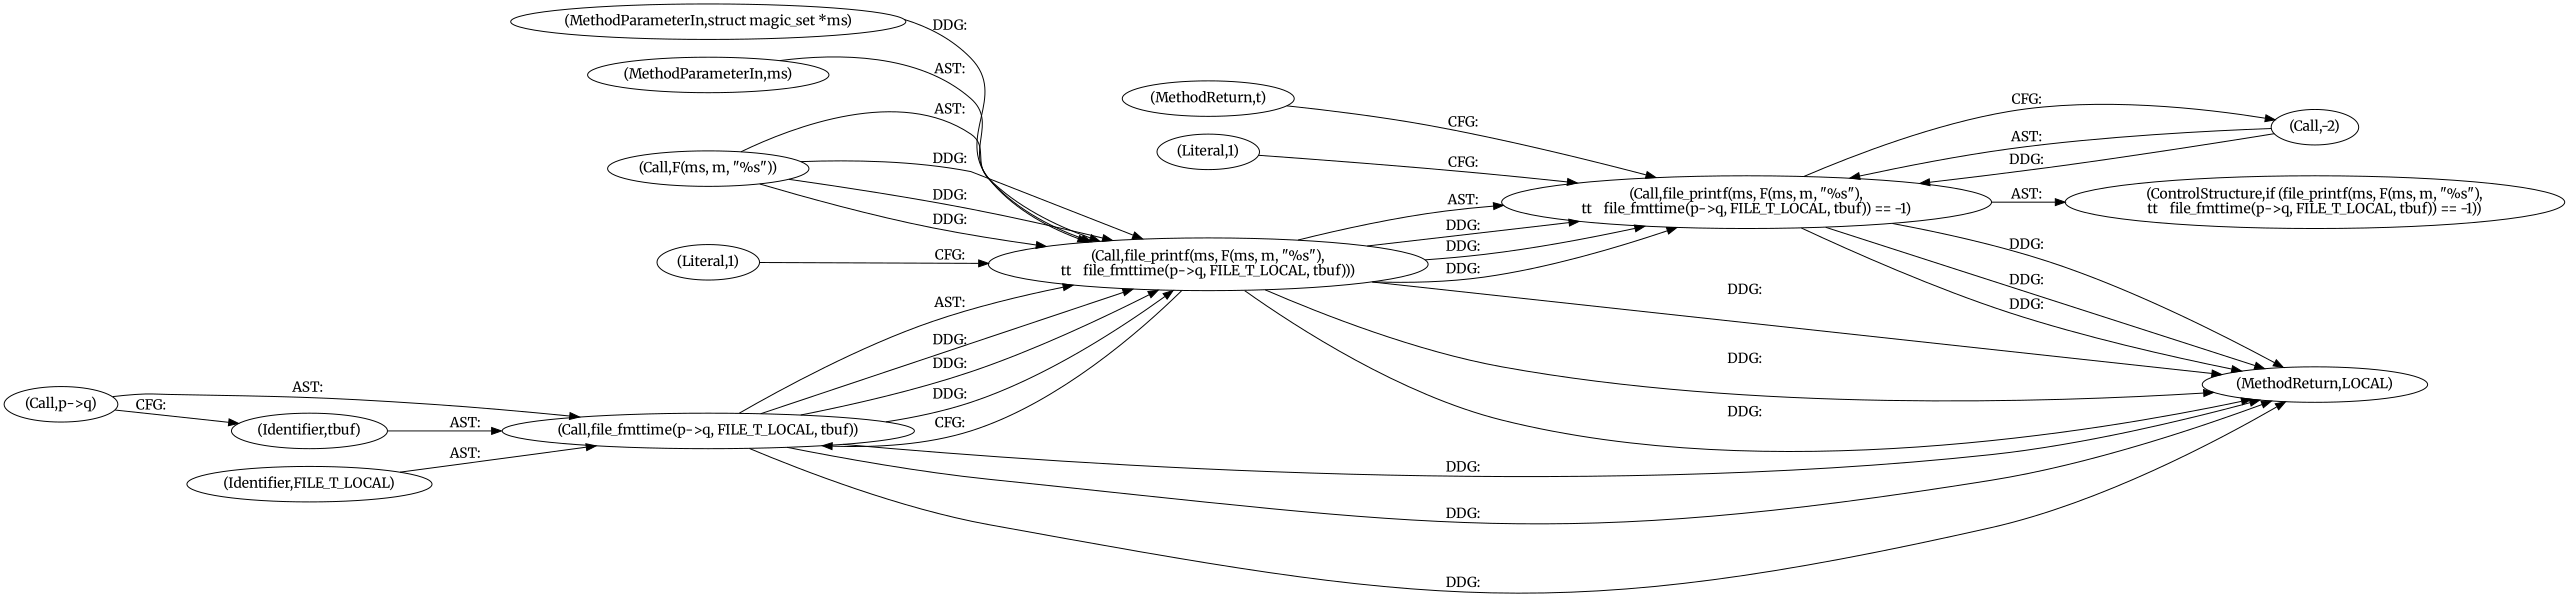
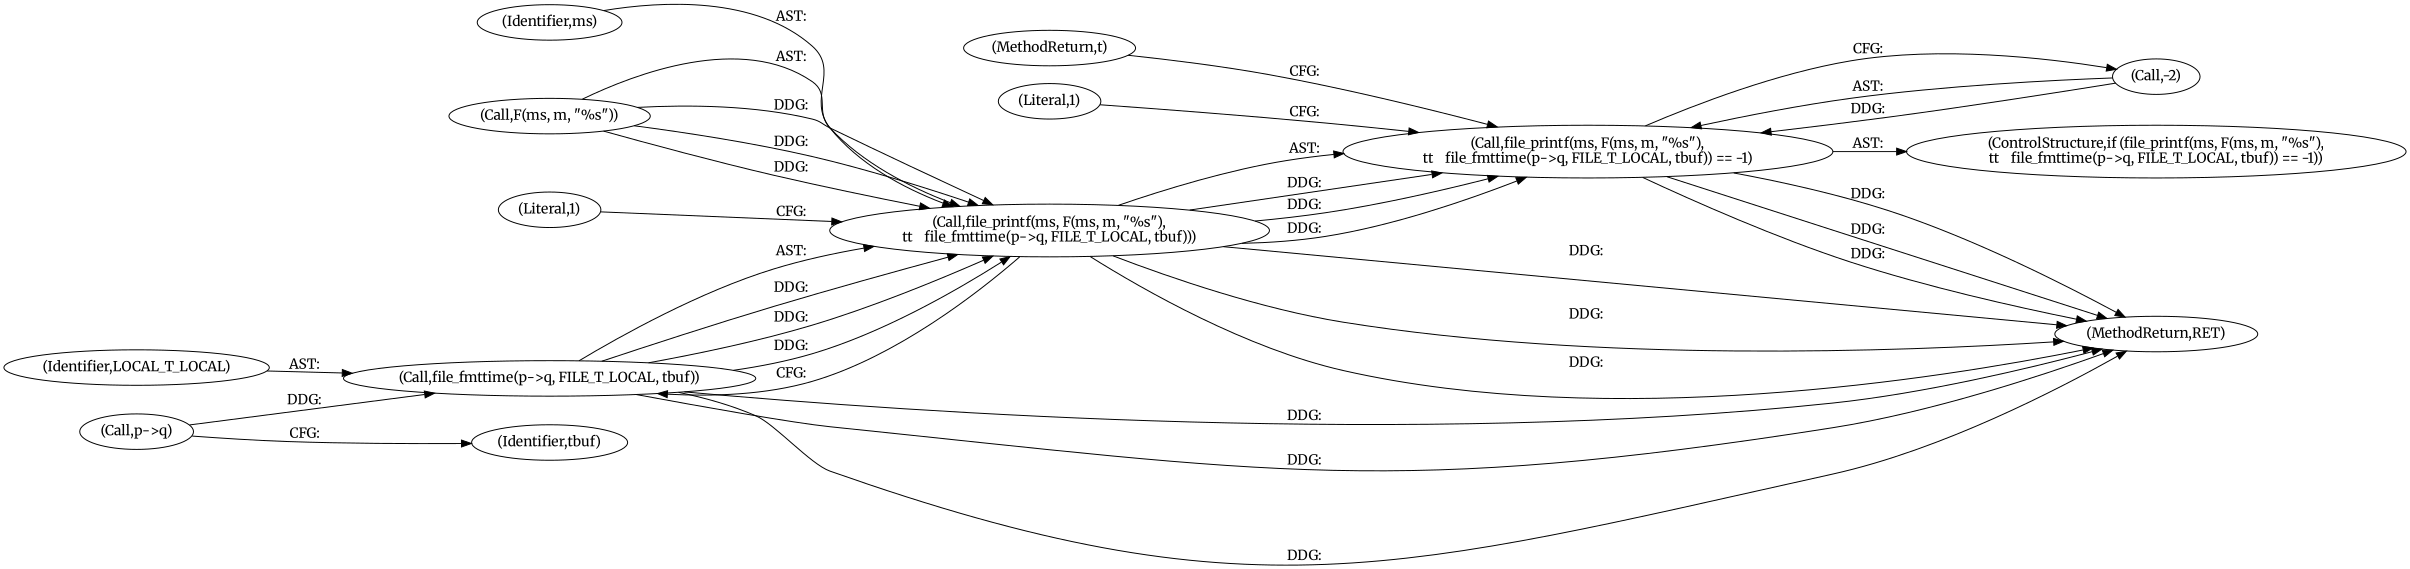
(708, 22) -> none
(708, 75) -> (550, 22)
(2315, 385) -> (2156, 334)
(309, 388) -> (306, 401)
(440, 431) -> none
(309, 484) -> (137, 368)
